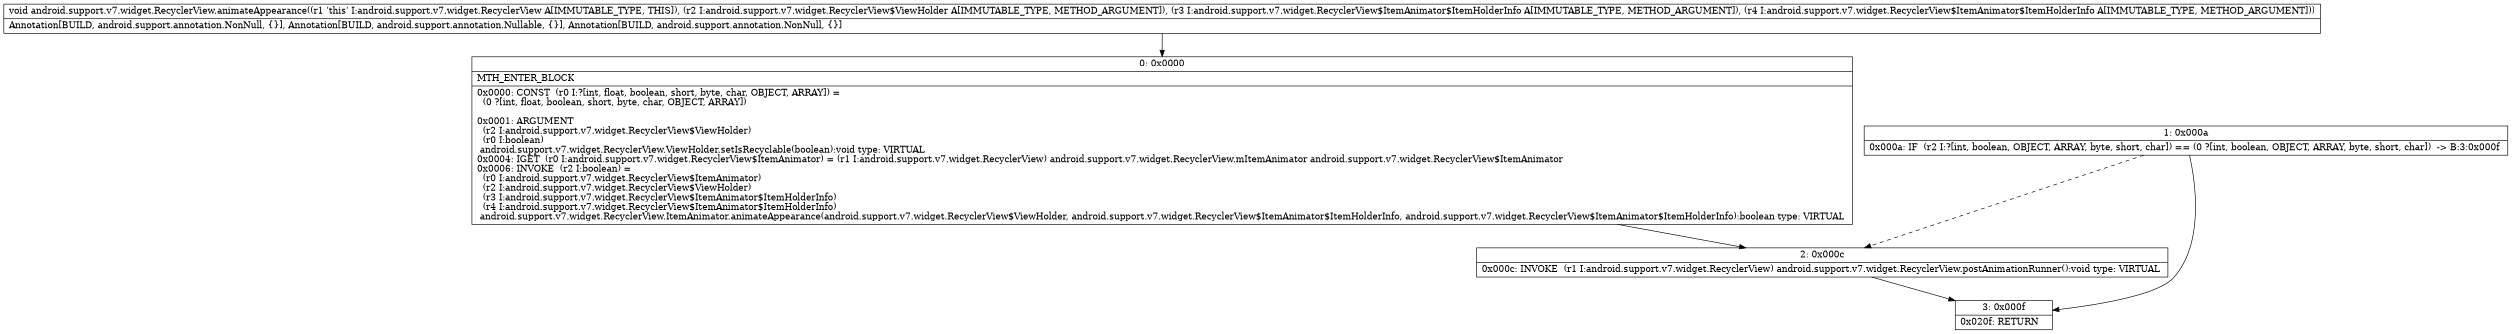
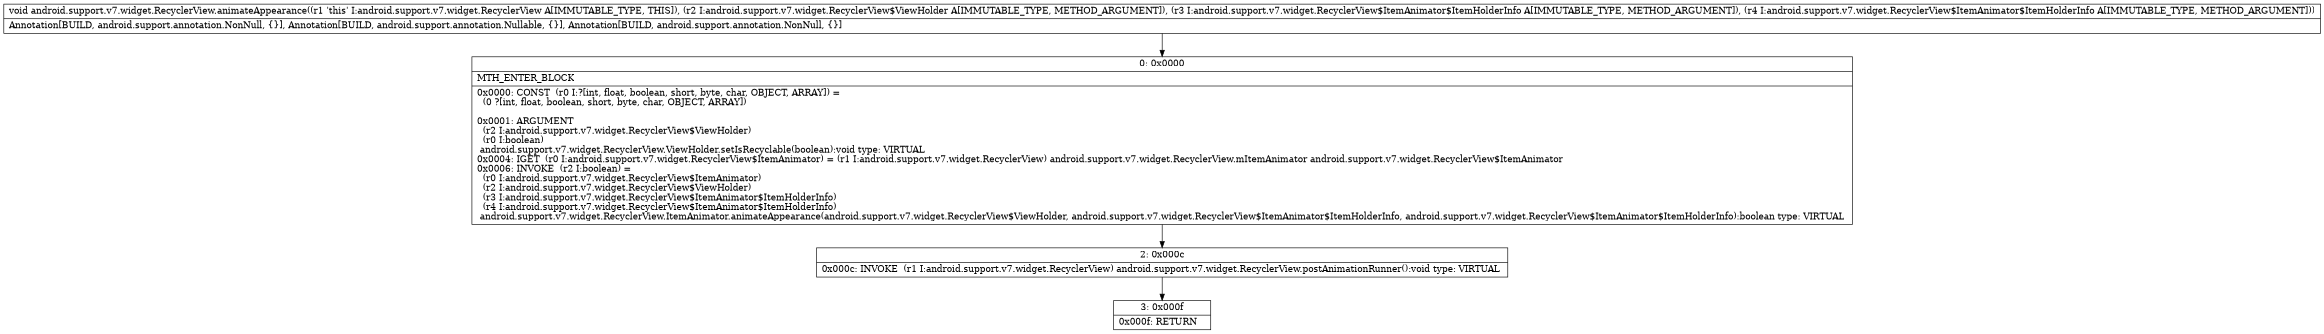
(2186, 141) -> none
(2004, 322) -> (1162, 322)
